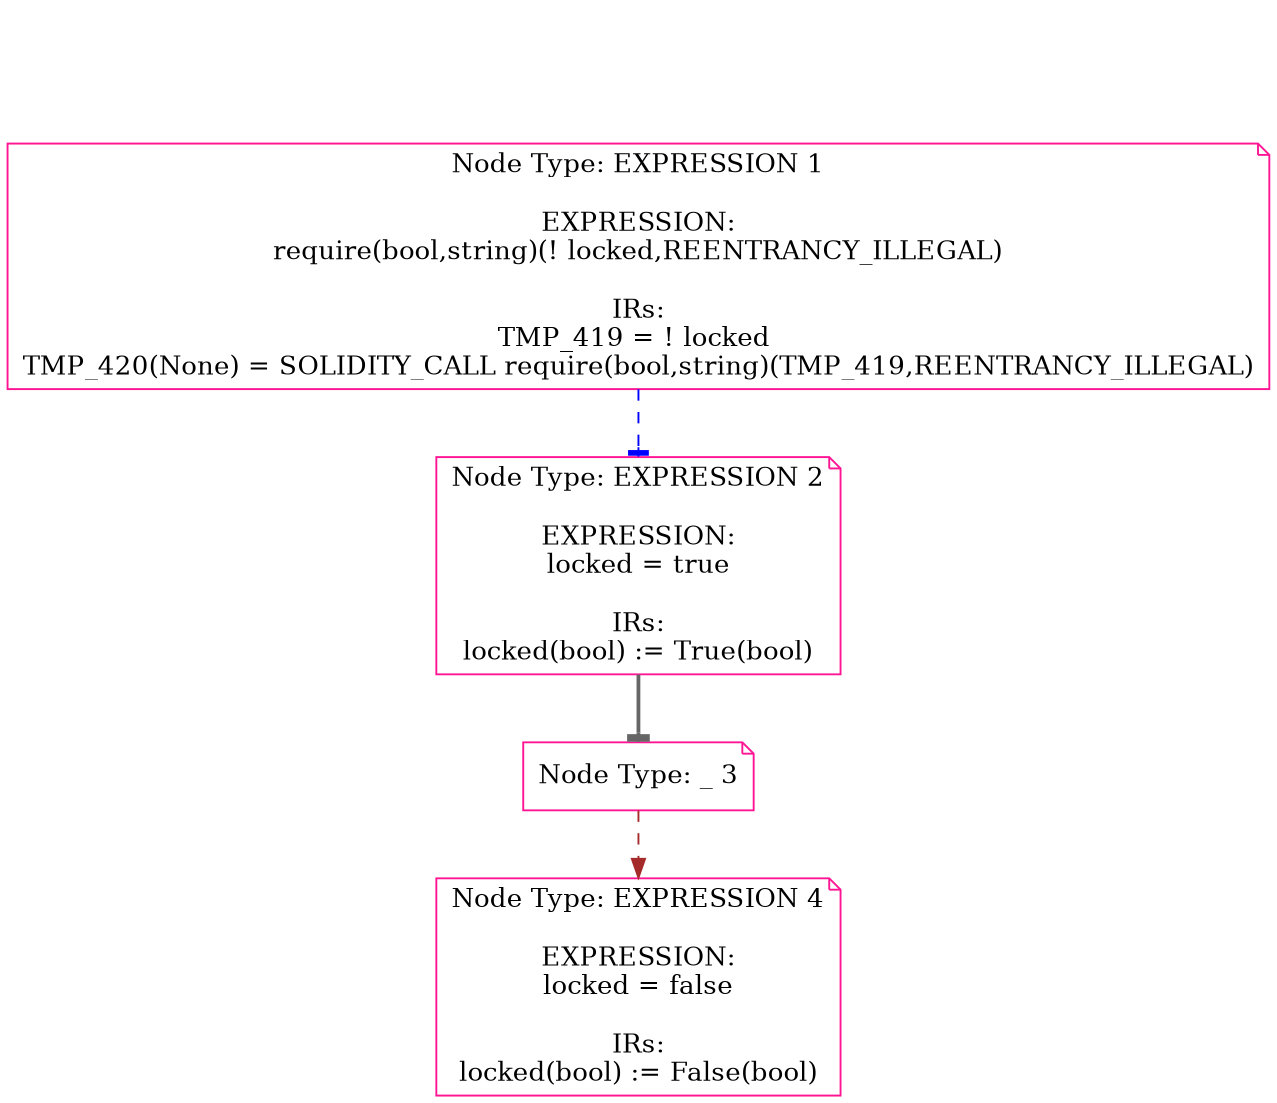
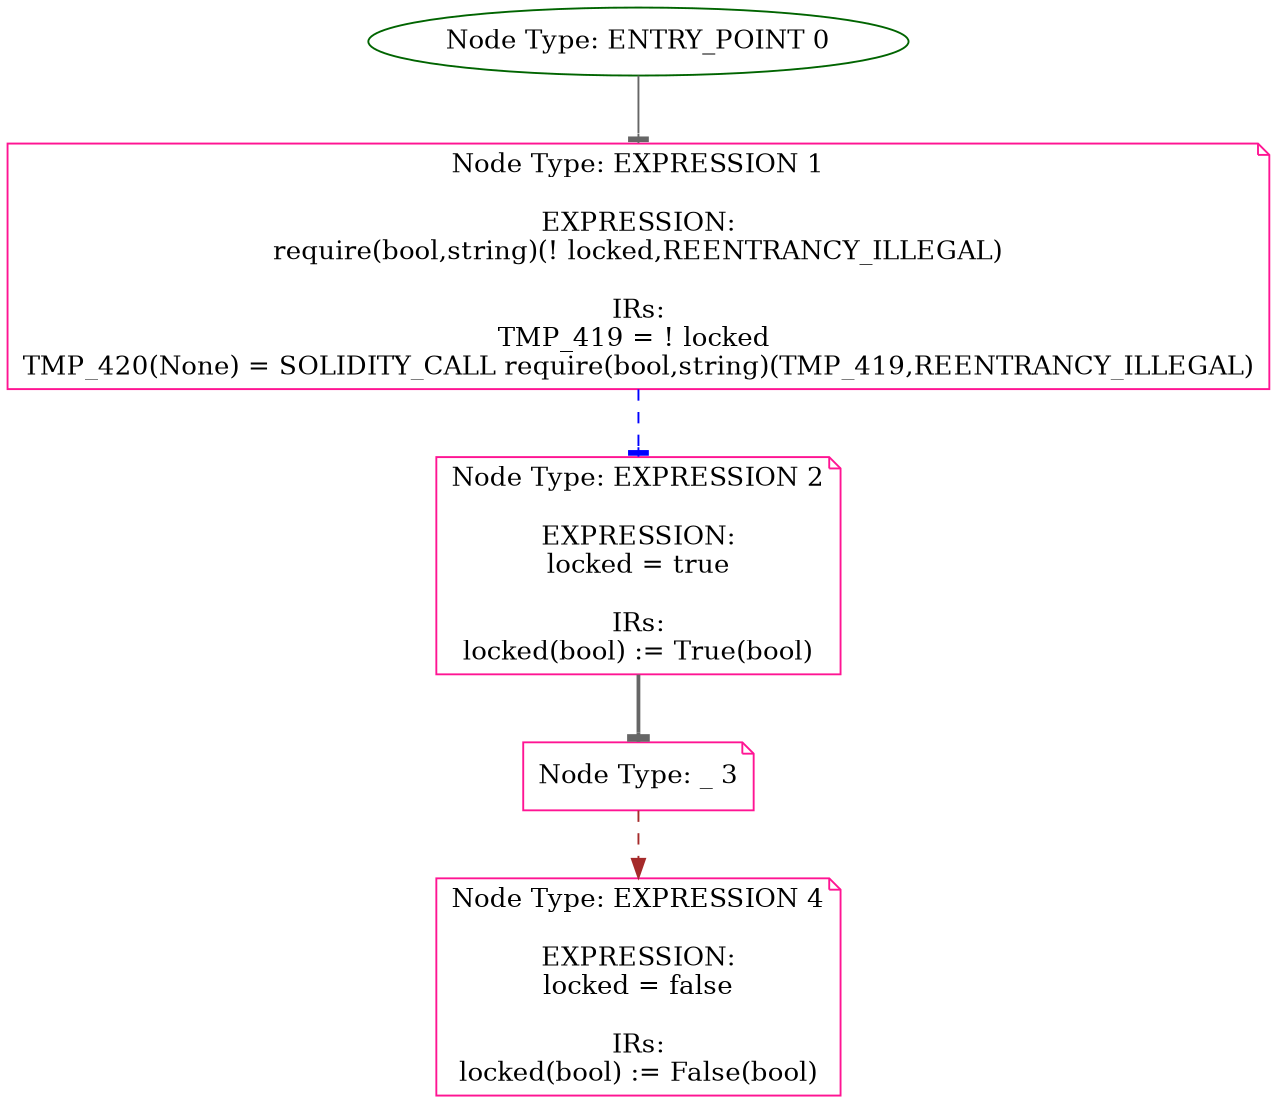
none -> (638, 42)
